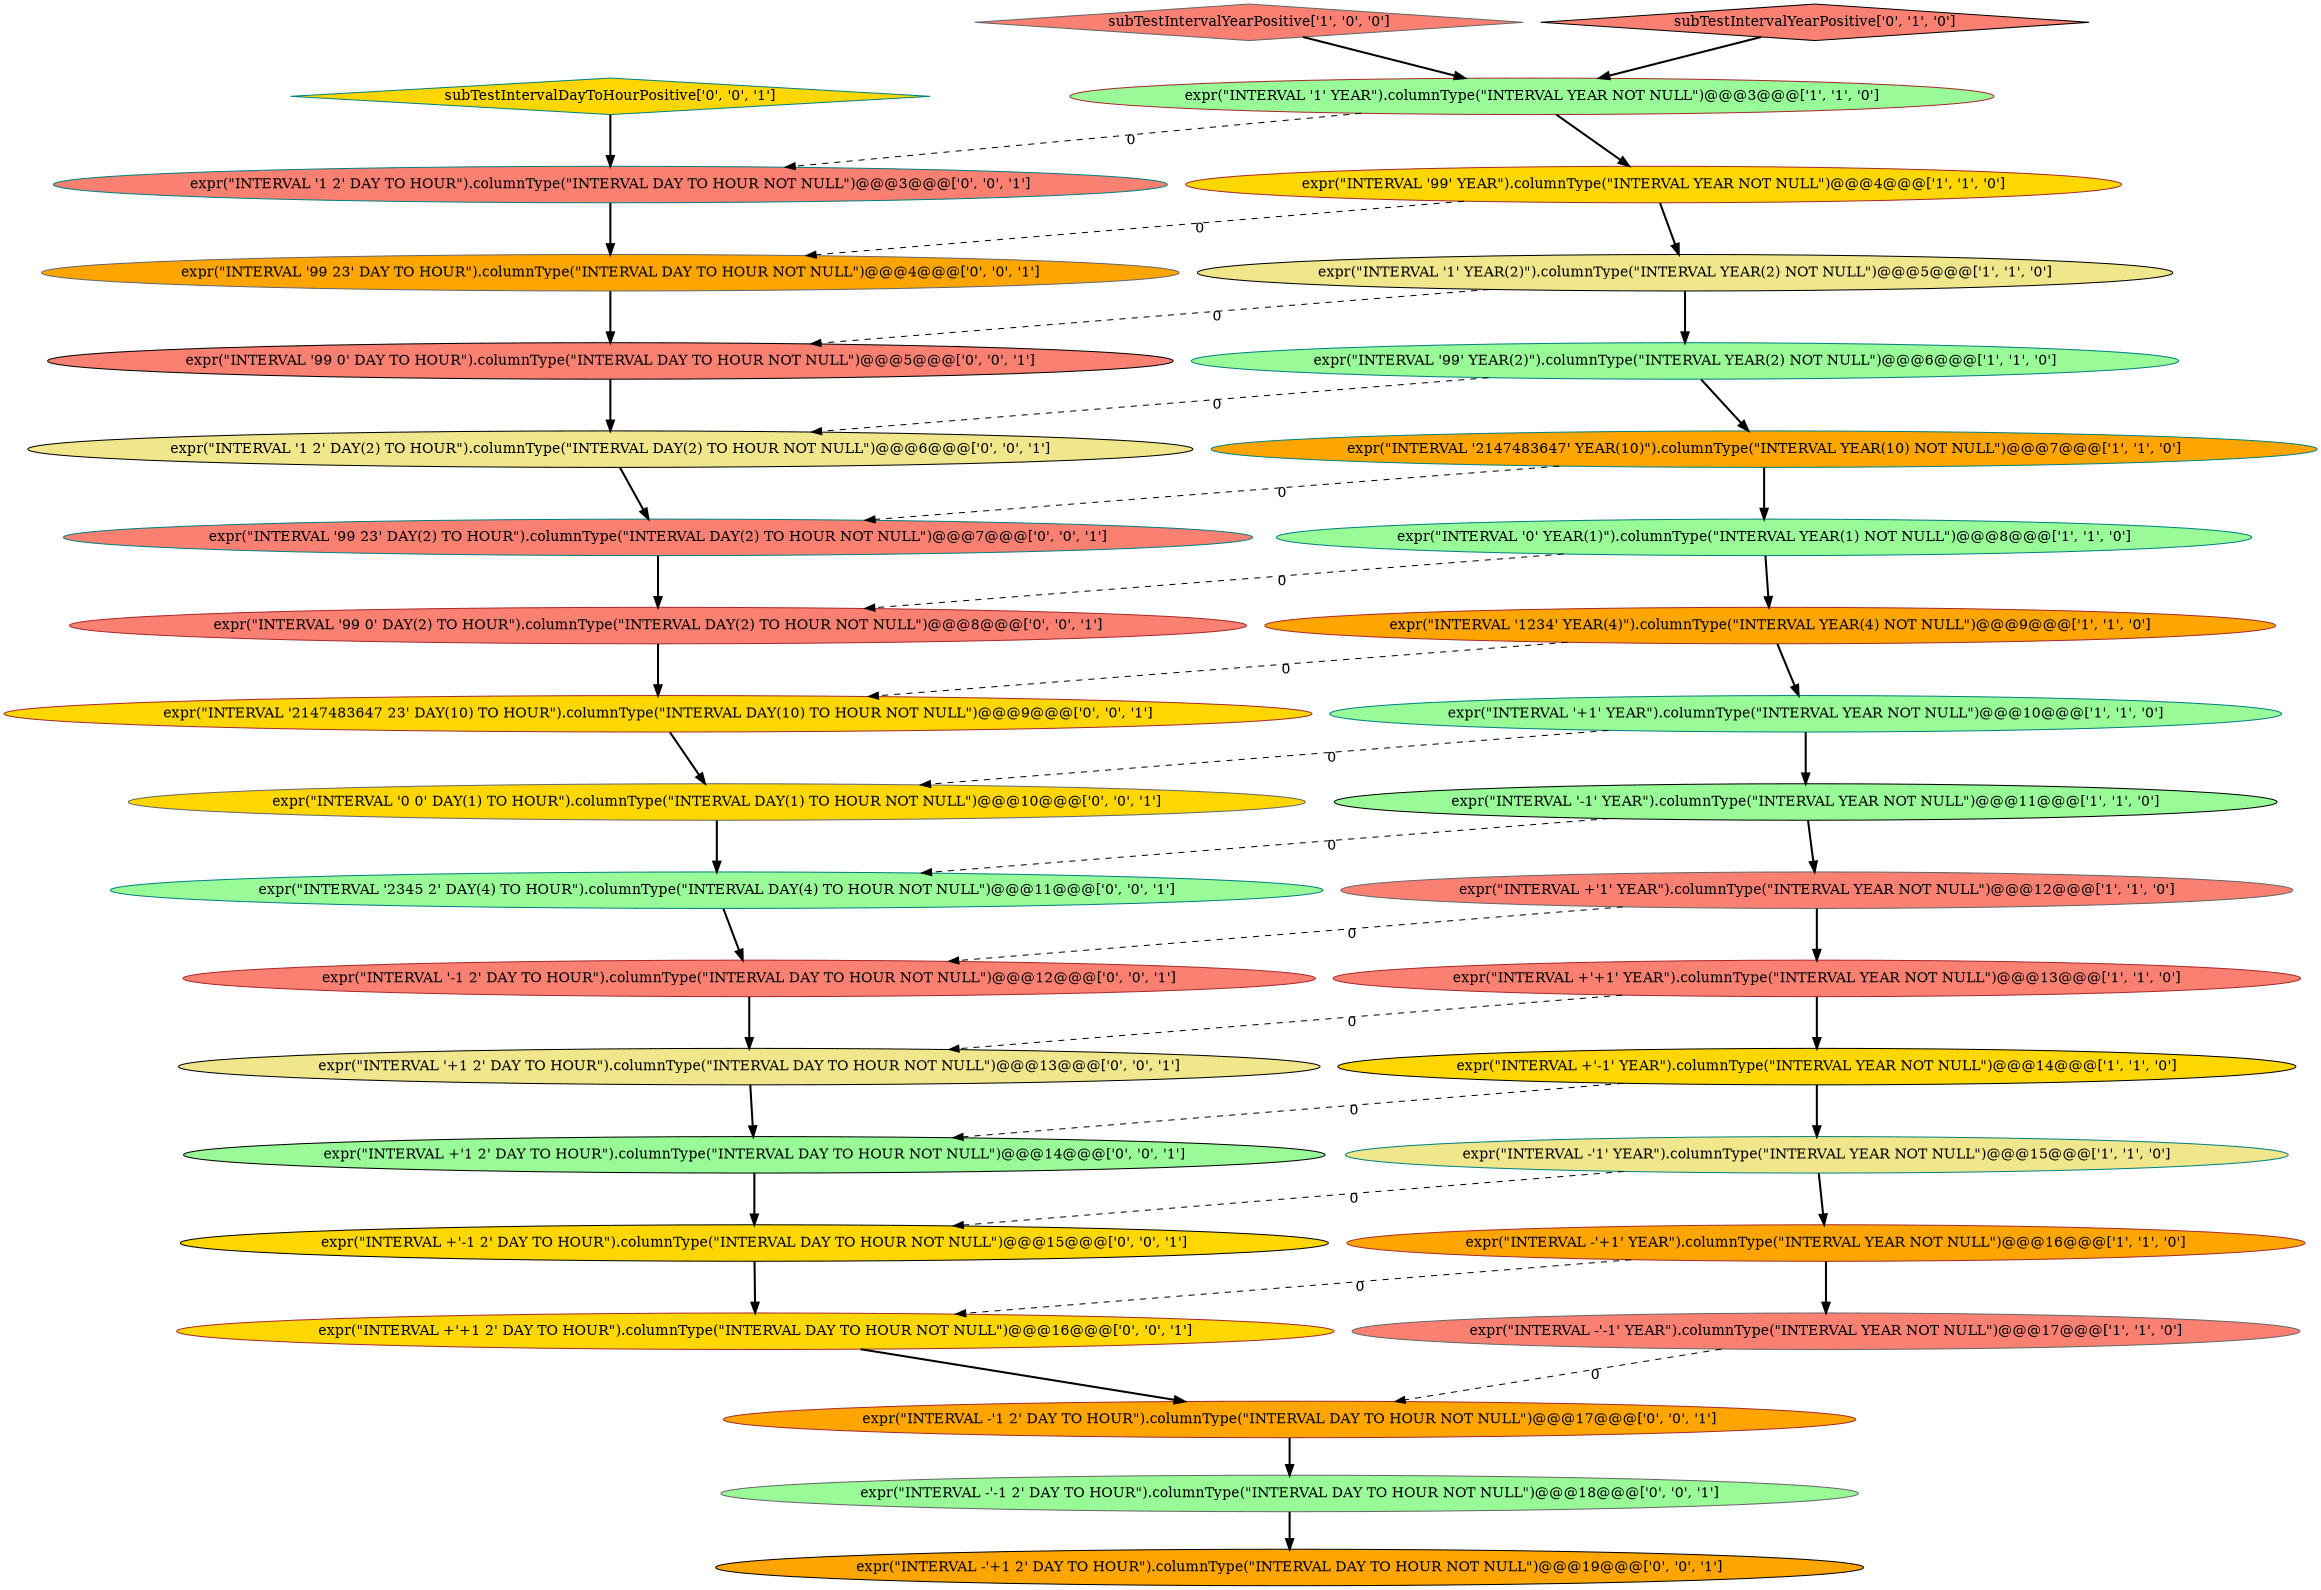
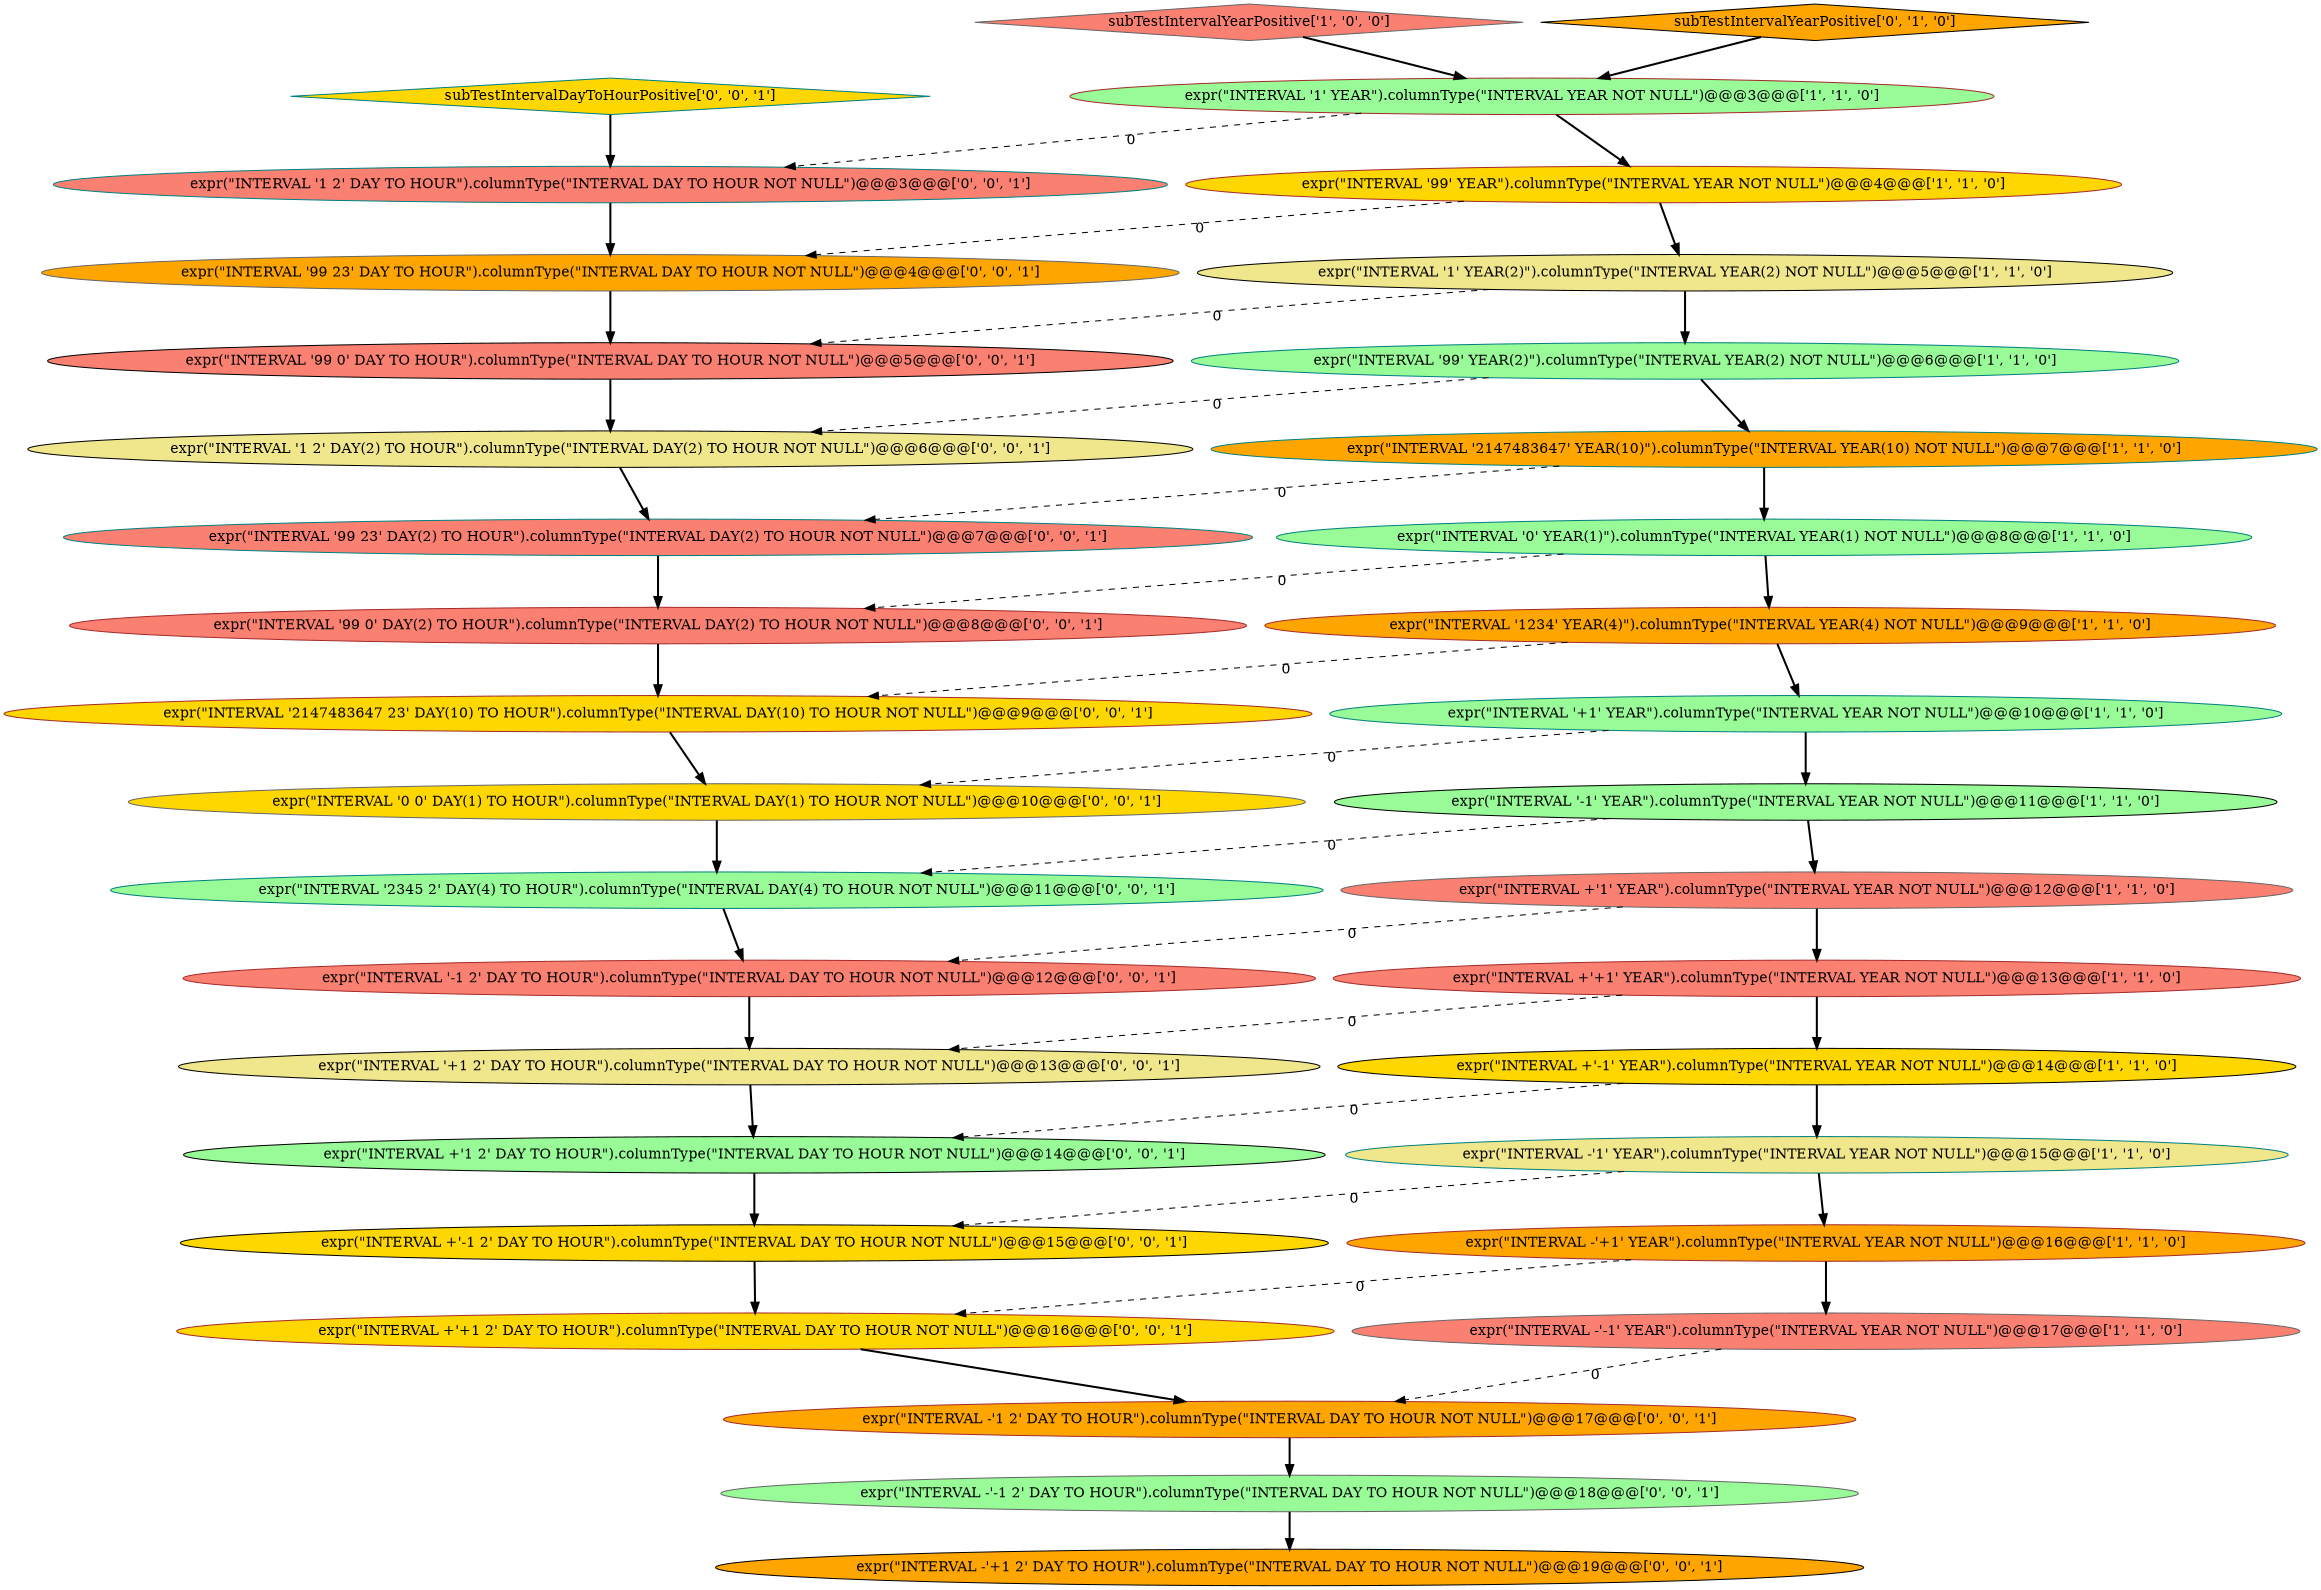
(1815, 22) -> (1815, 22)
